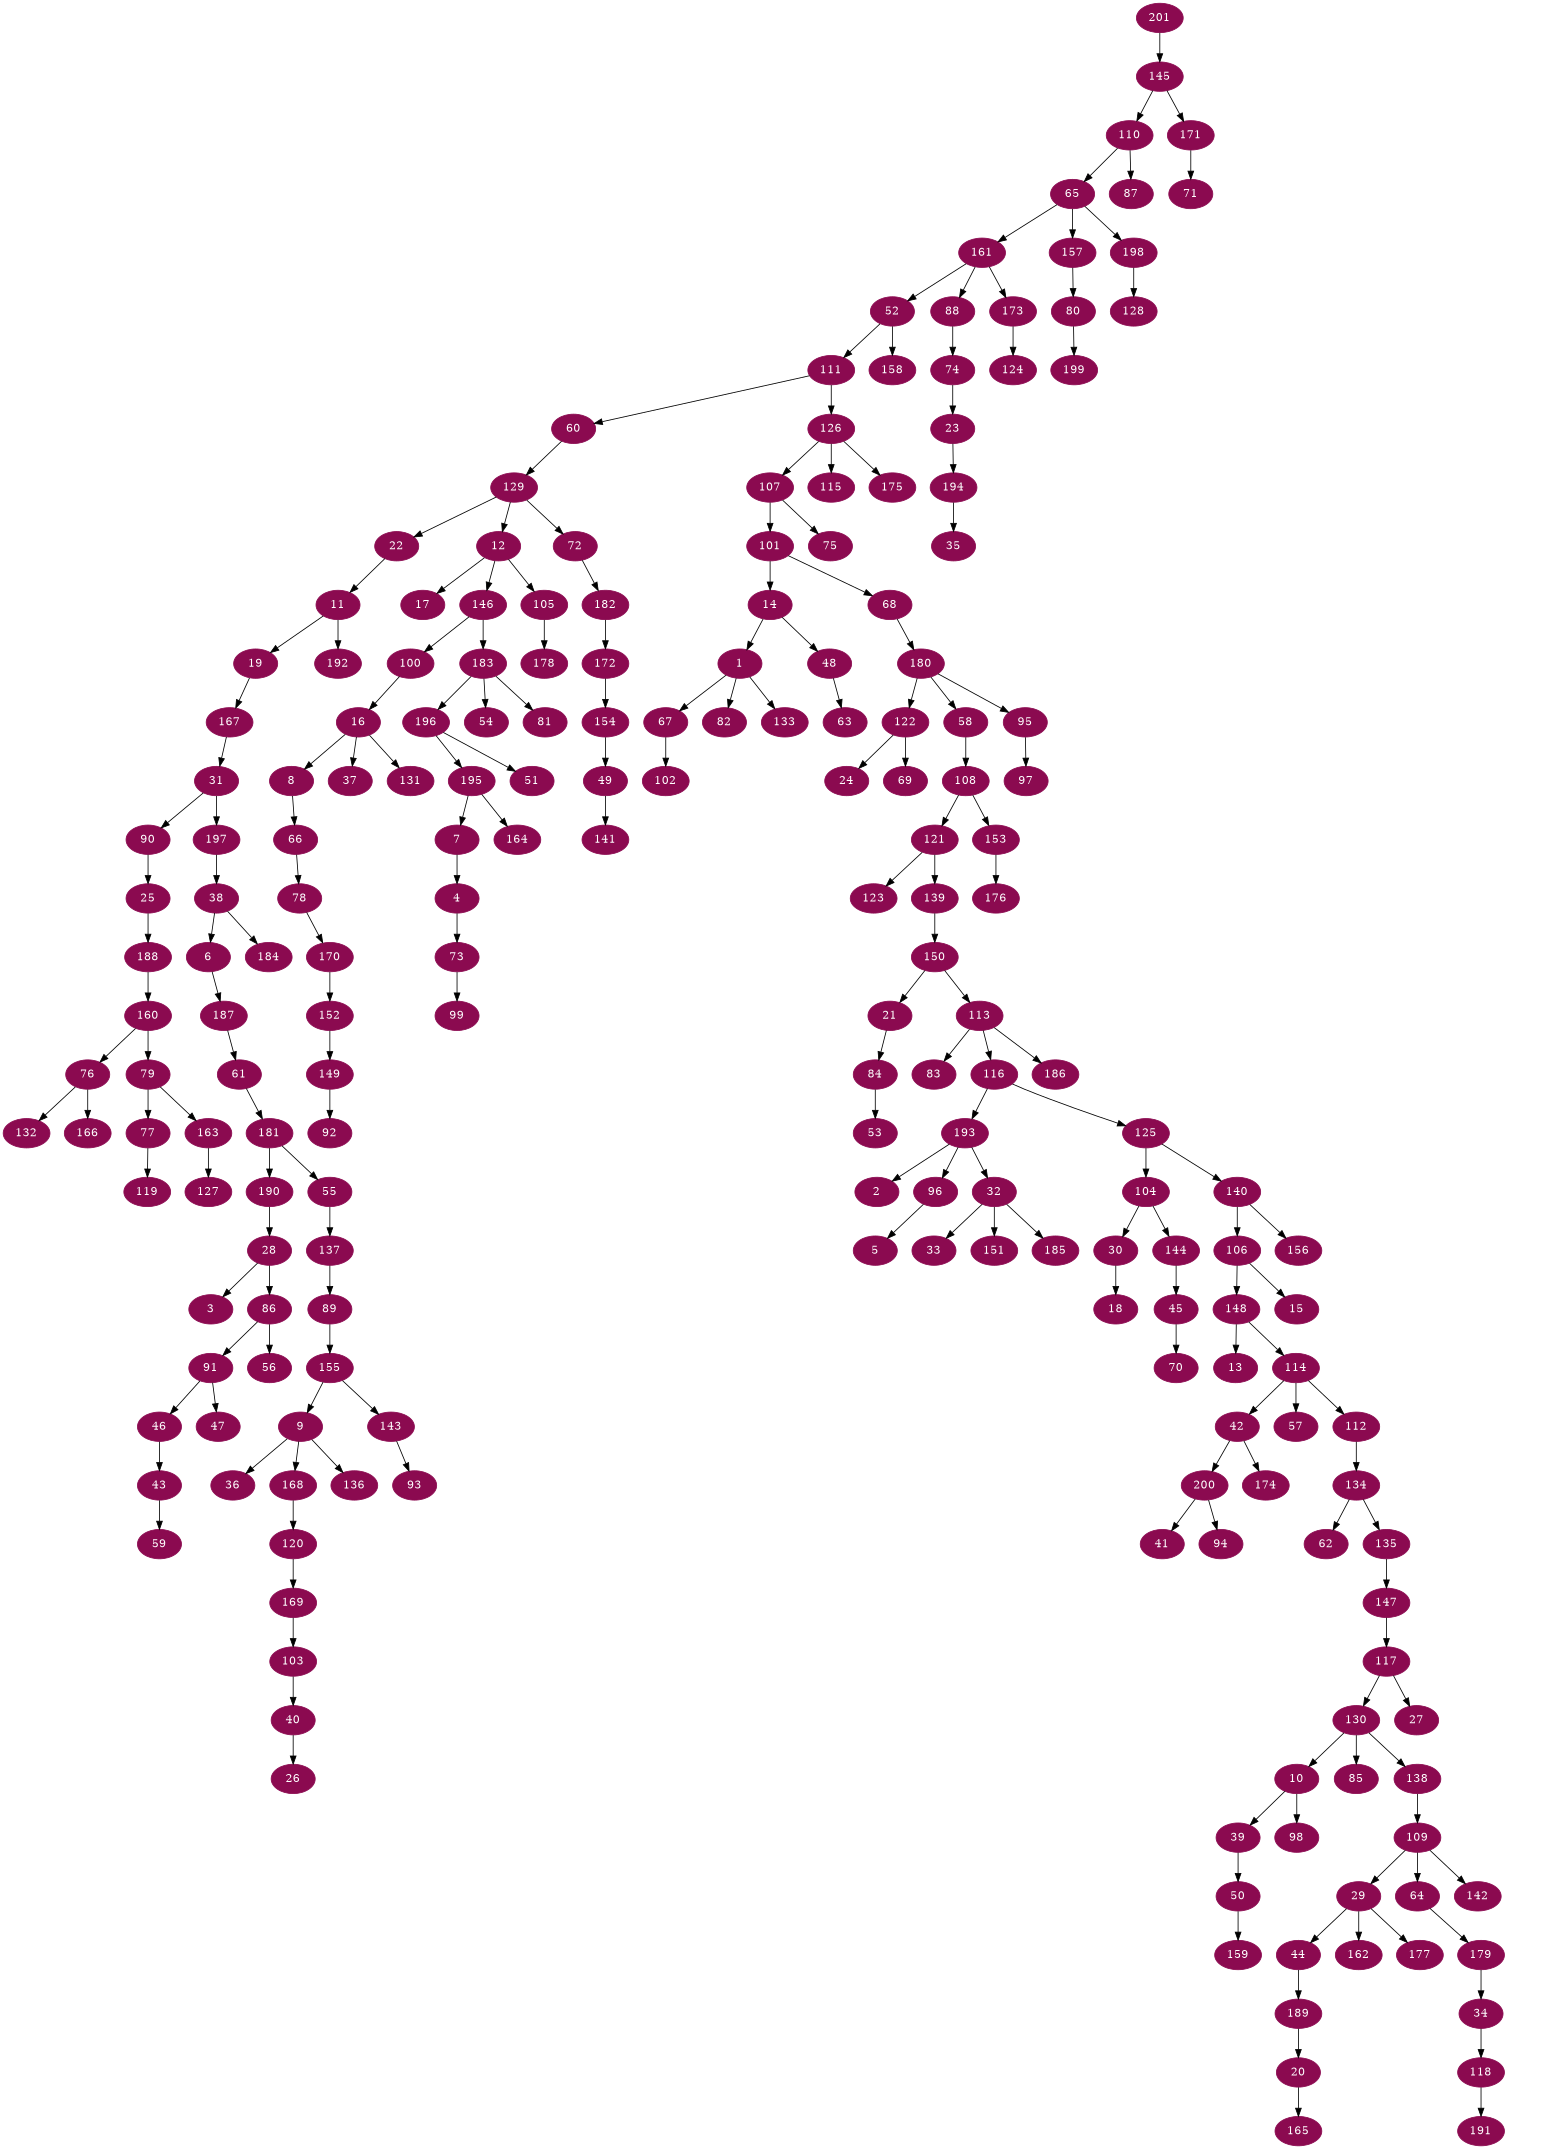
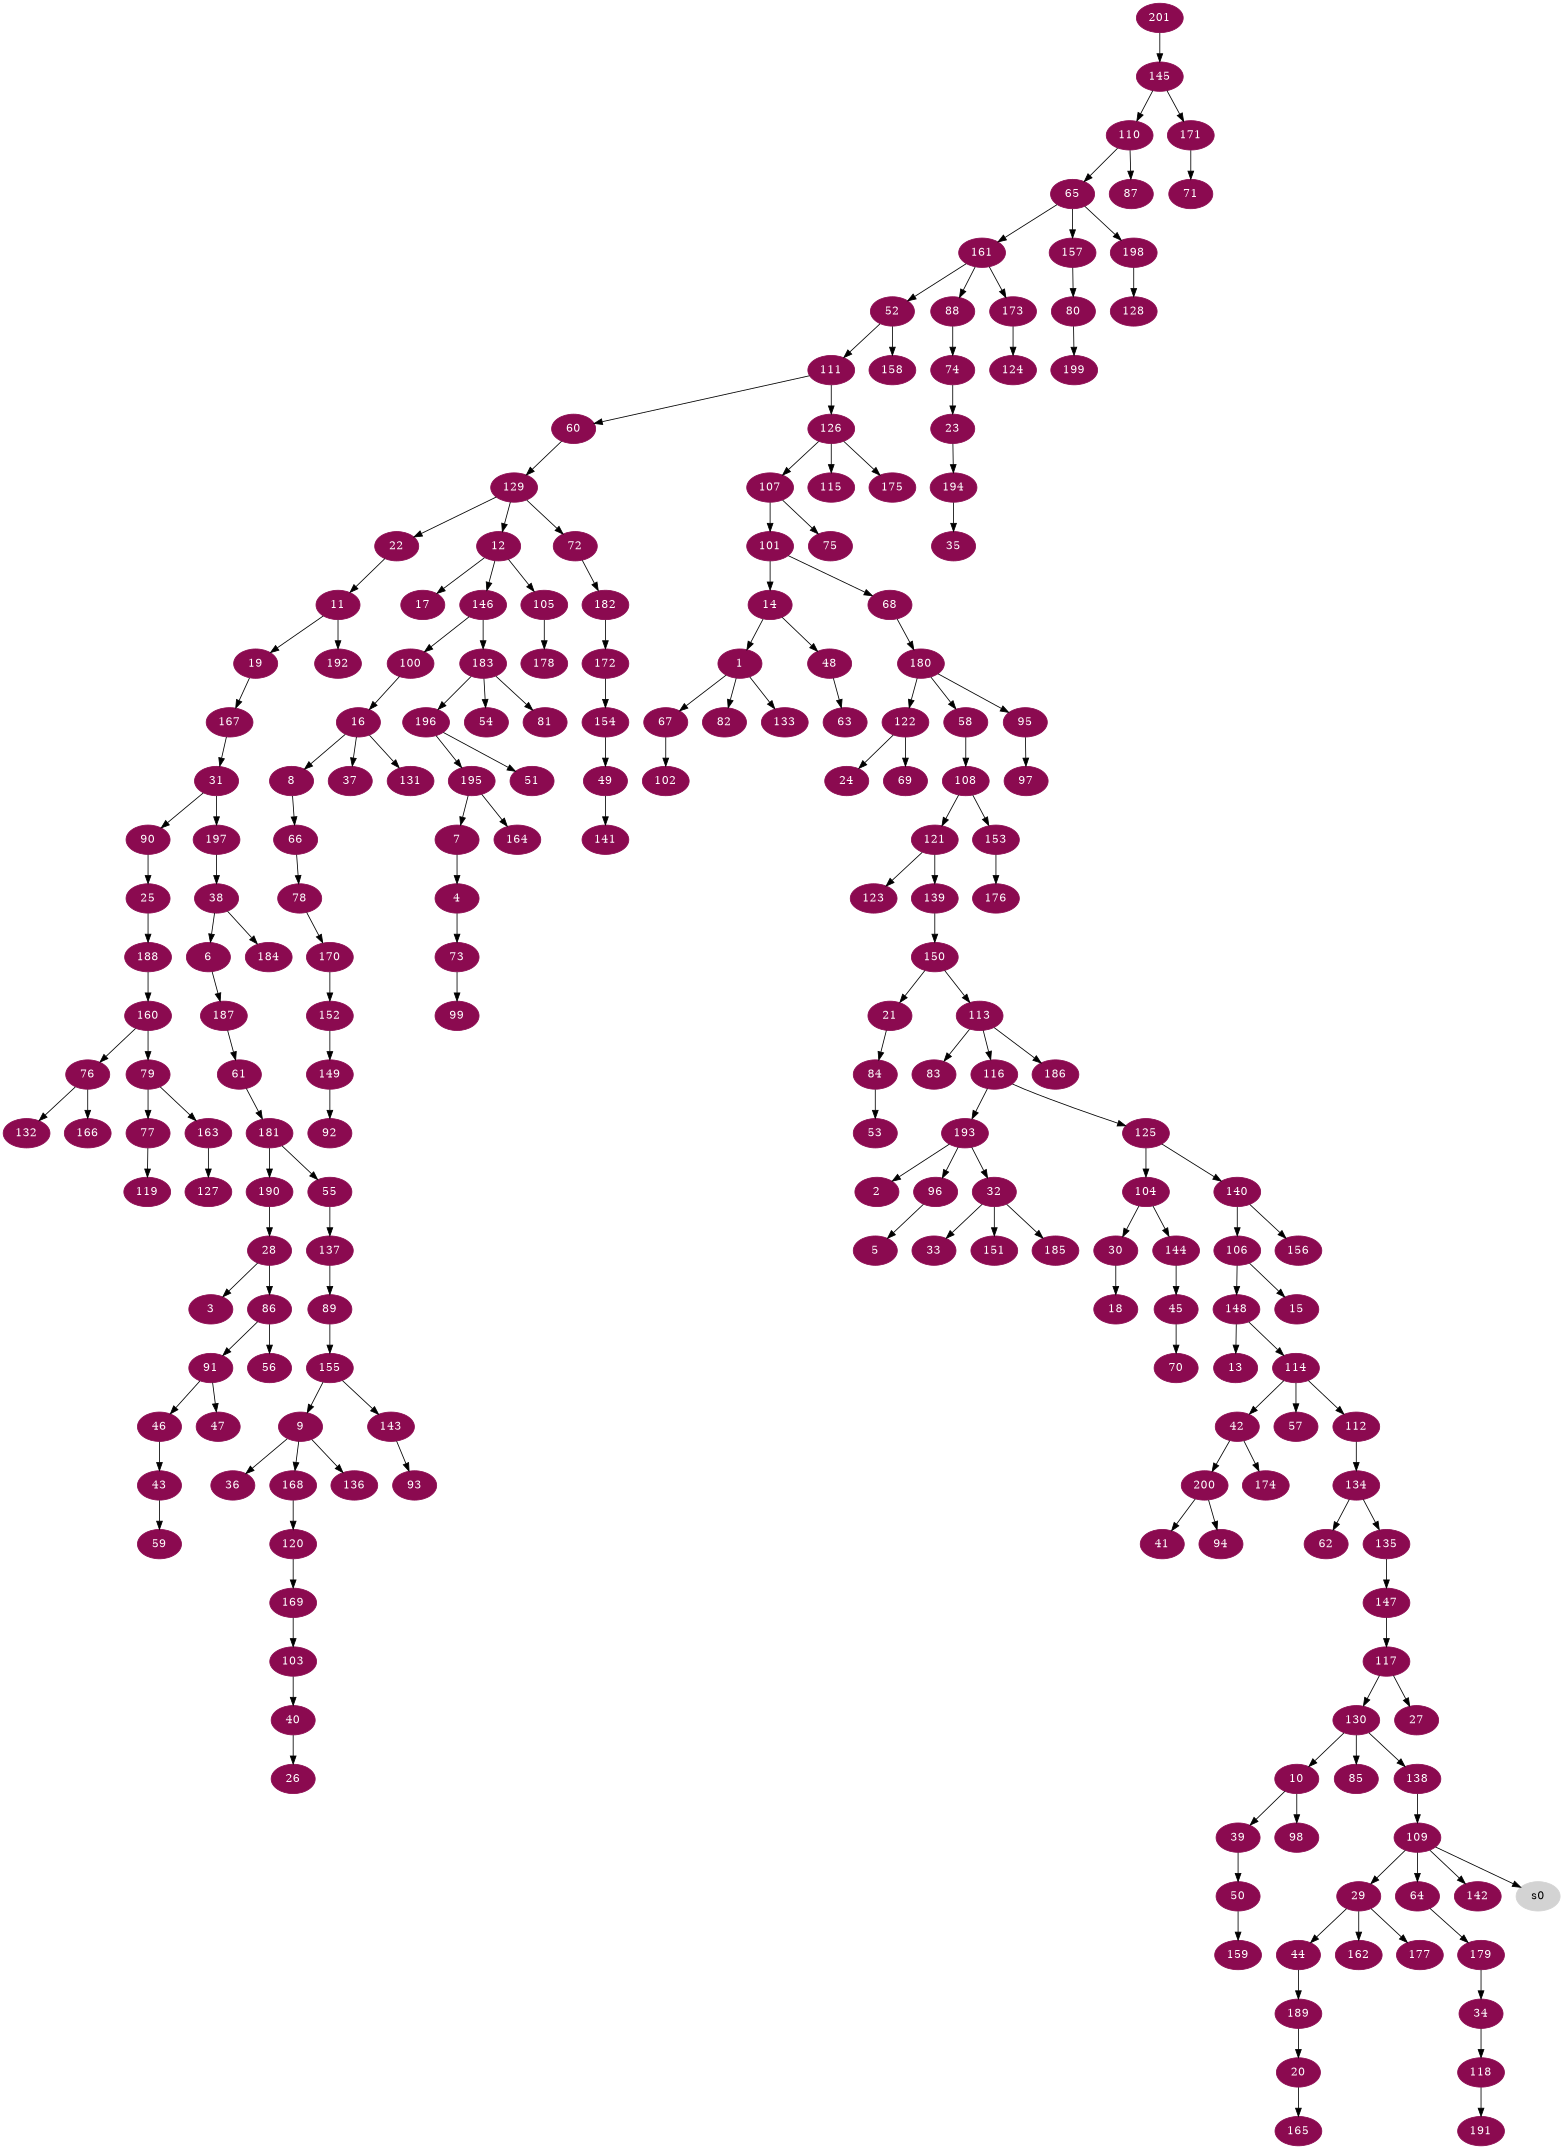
none -> (1538, 1896)
